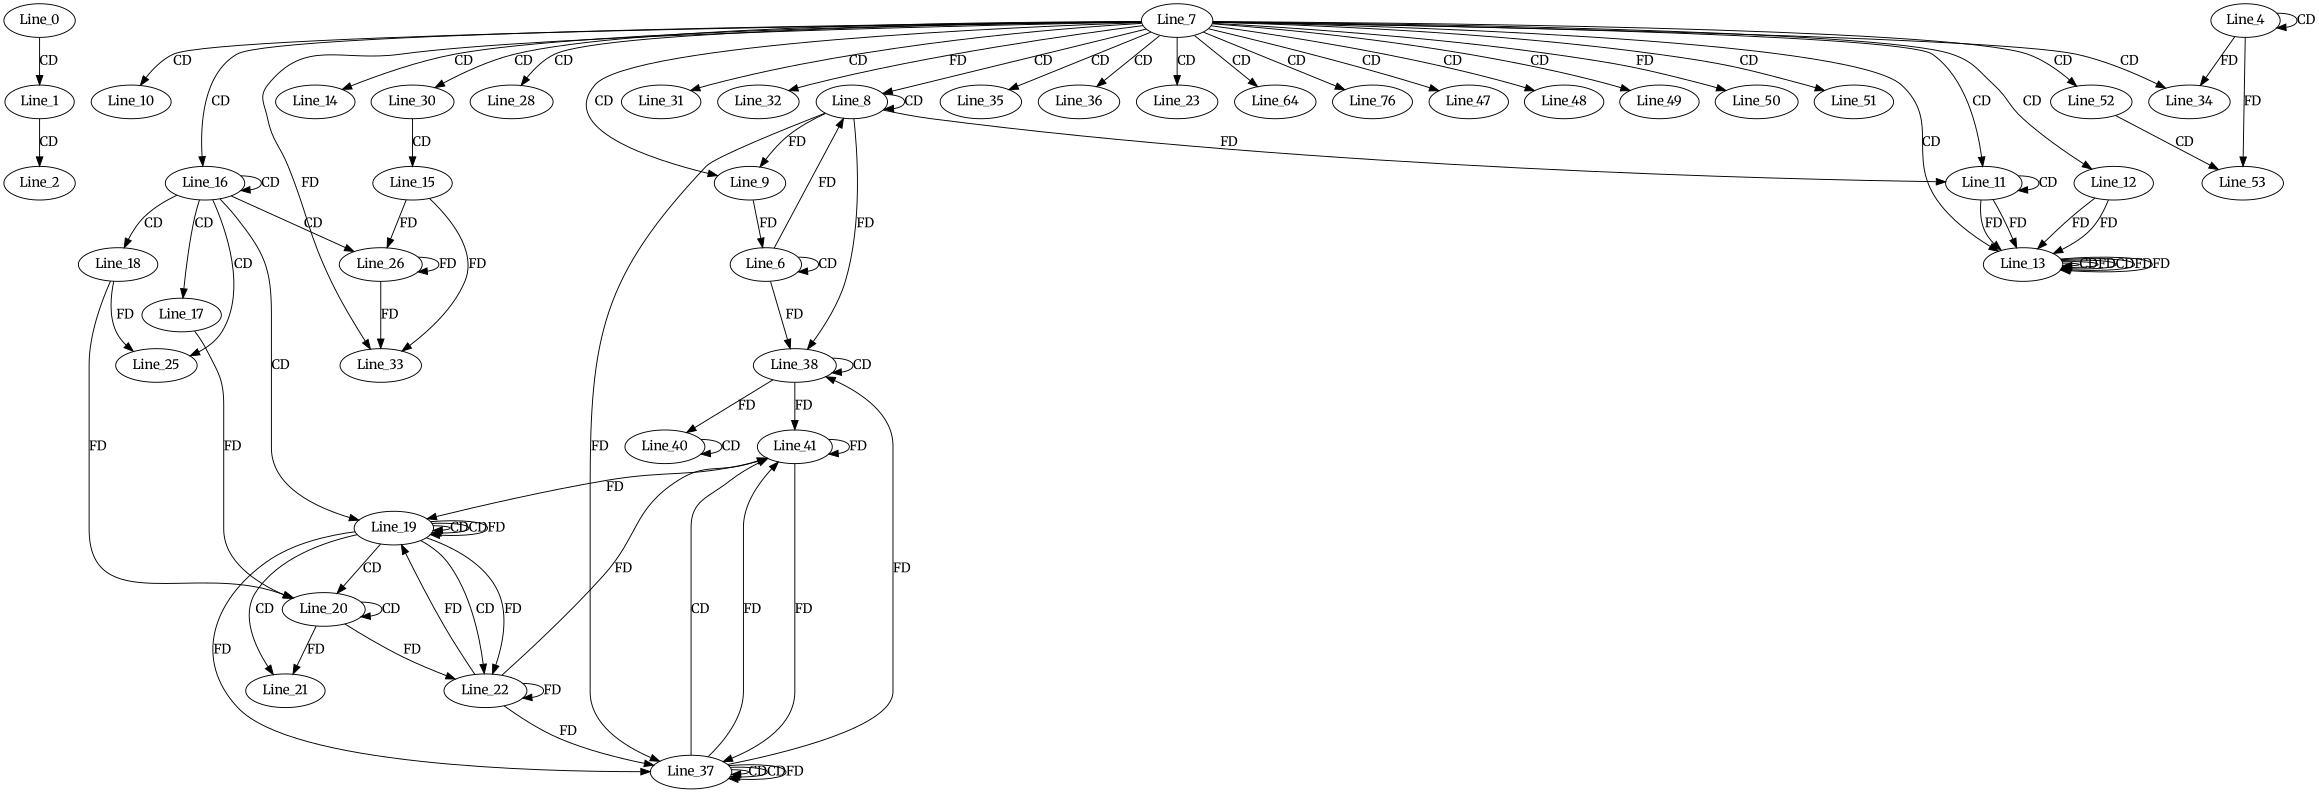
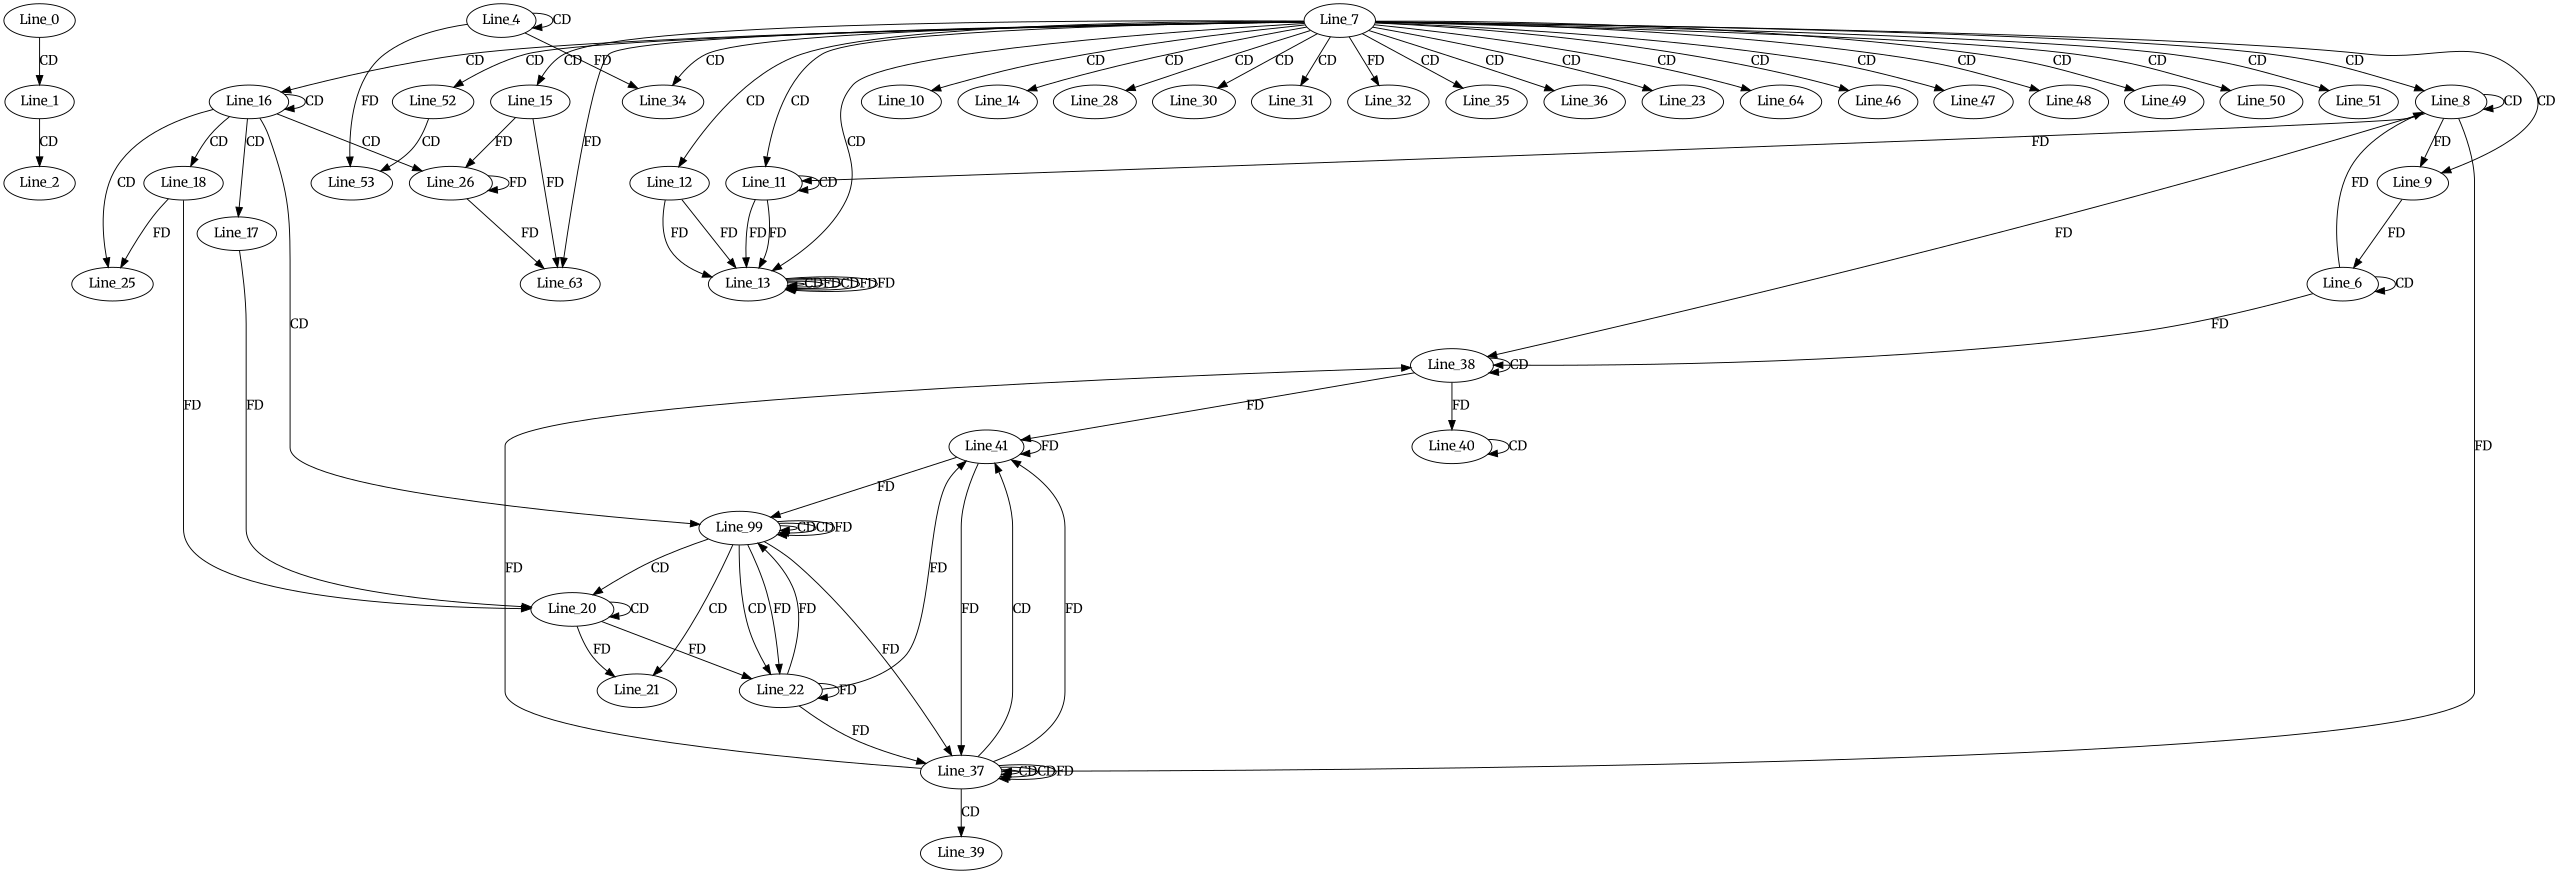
(1645, 61) -> (2158, 61)
(1372, 102) -> (1878, 102)
(413, 138) -> (917, 24)
(381, 365) -> (560, 284)
(394, 528) -> (740, 528)
none -> (961, 853)
